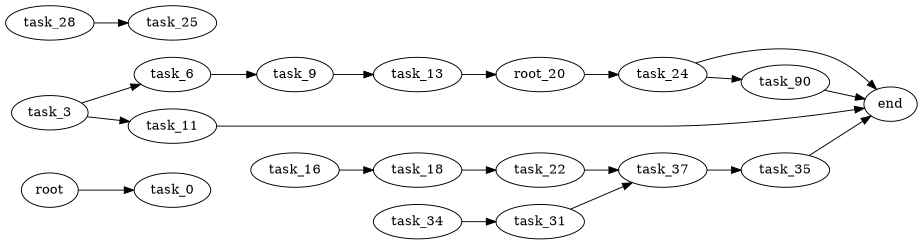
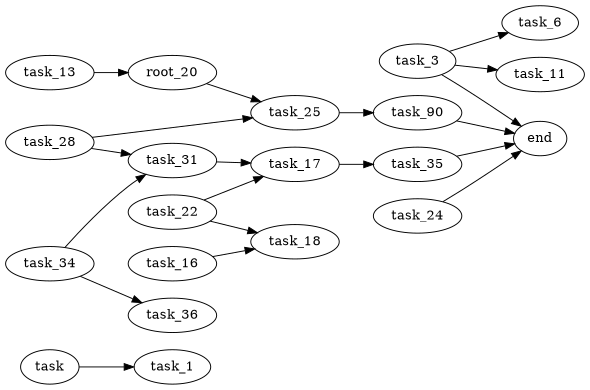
(295, 75) -> none
(597, 75) -> (229, 91)
(719, 78) -> (351, 113)
(536, 126) -> (478, 97)
none -> (106, 151)
(474, 170) -> (229, 226)
(663, 170) -> (295, 164)
(50, 190) -> (50, 367)
(172, 190) -> (172, 367)
none -> (172, 315)
